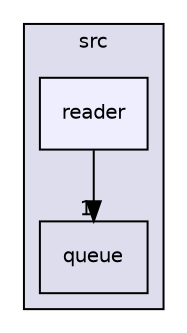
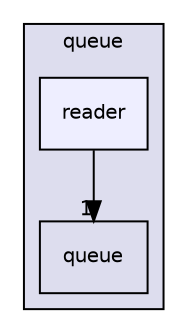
(94, 43) -> (94, 43)
